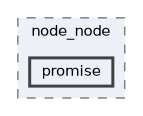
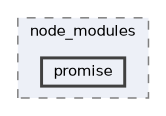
(71, 32) -> (83, 32)
